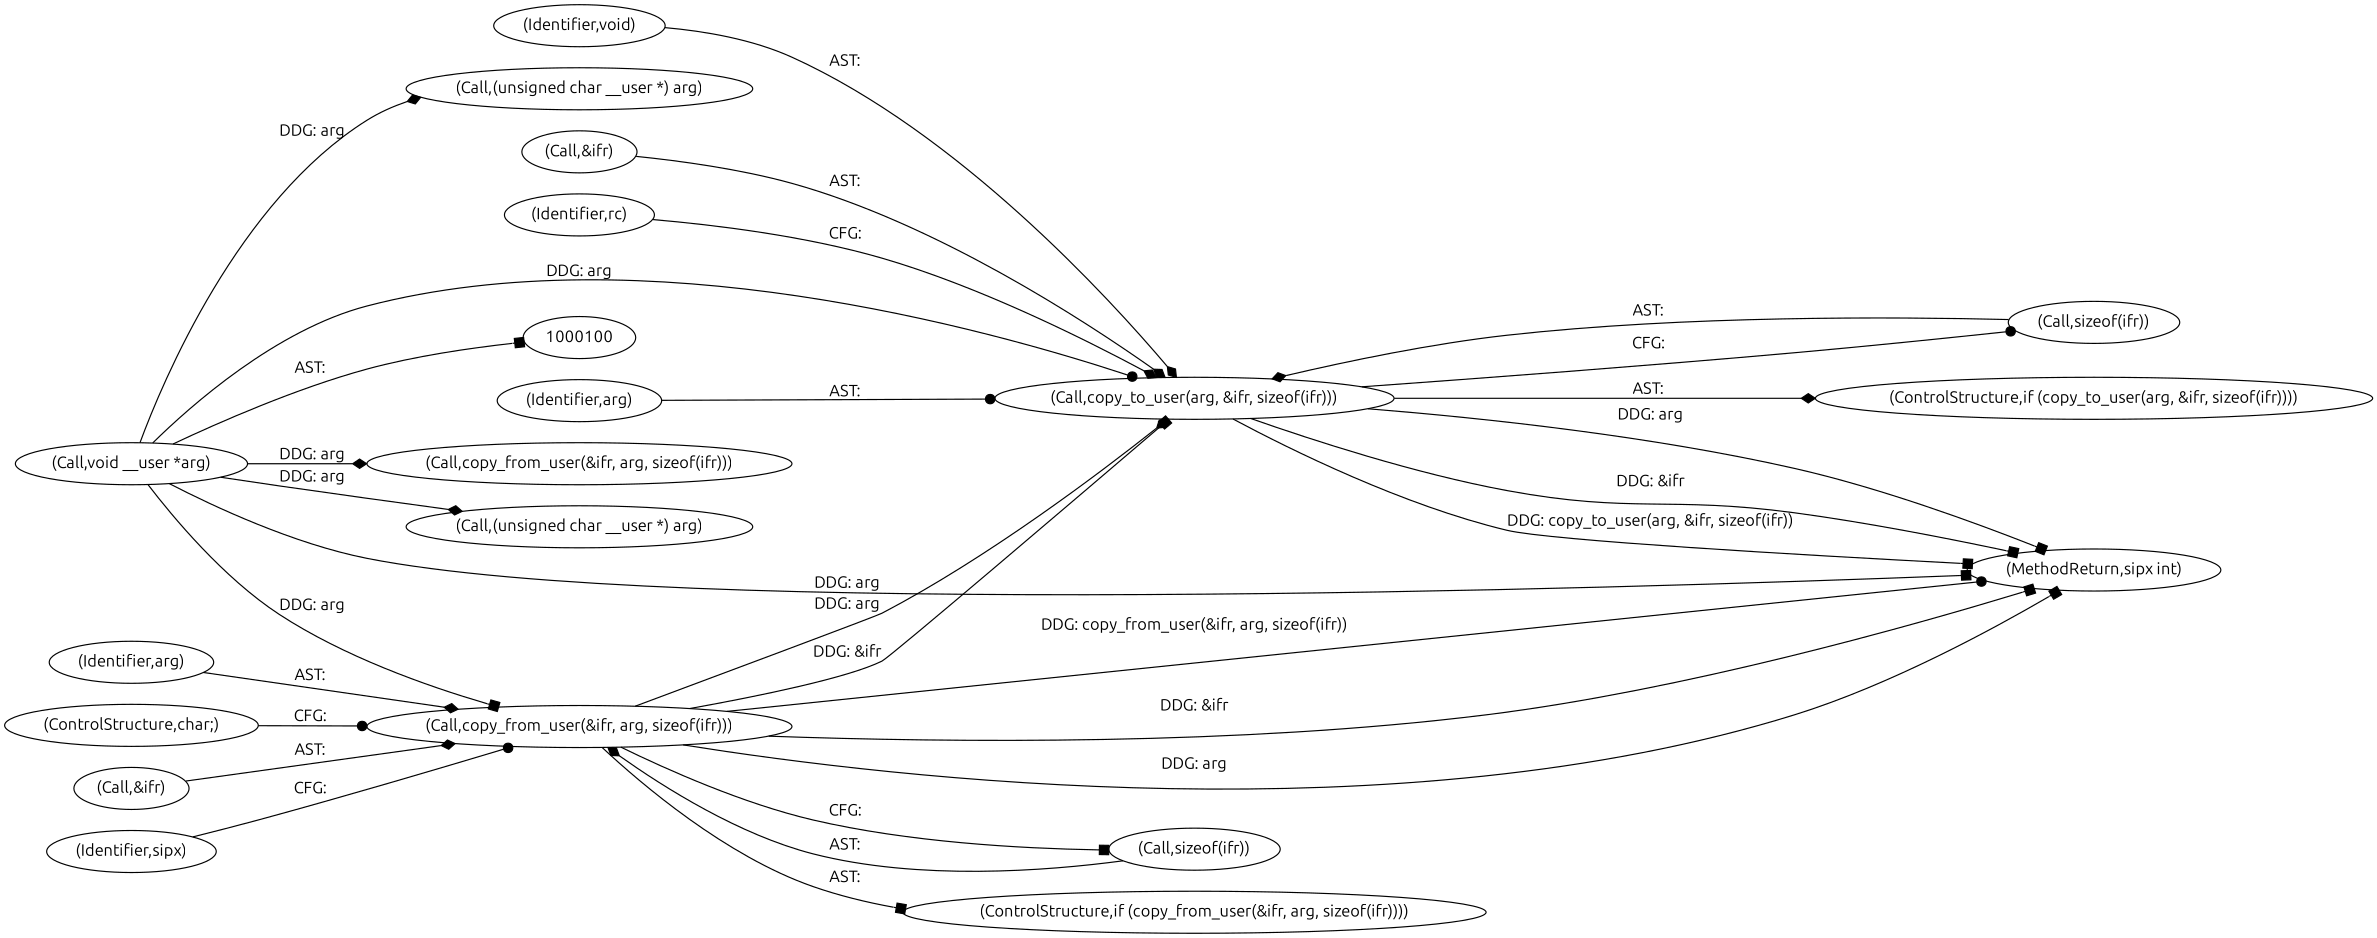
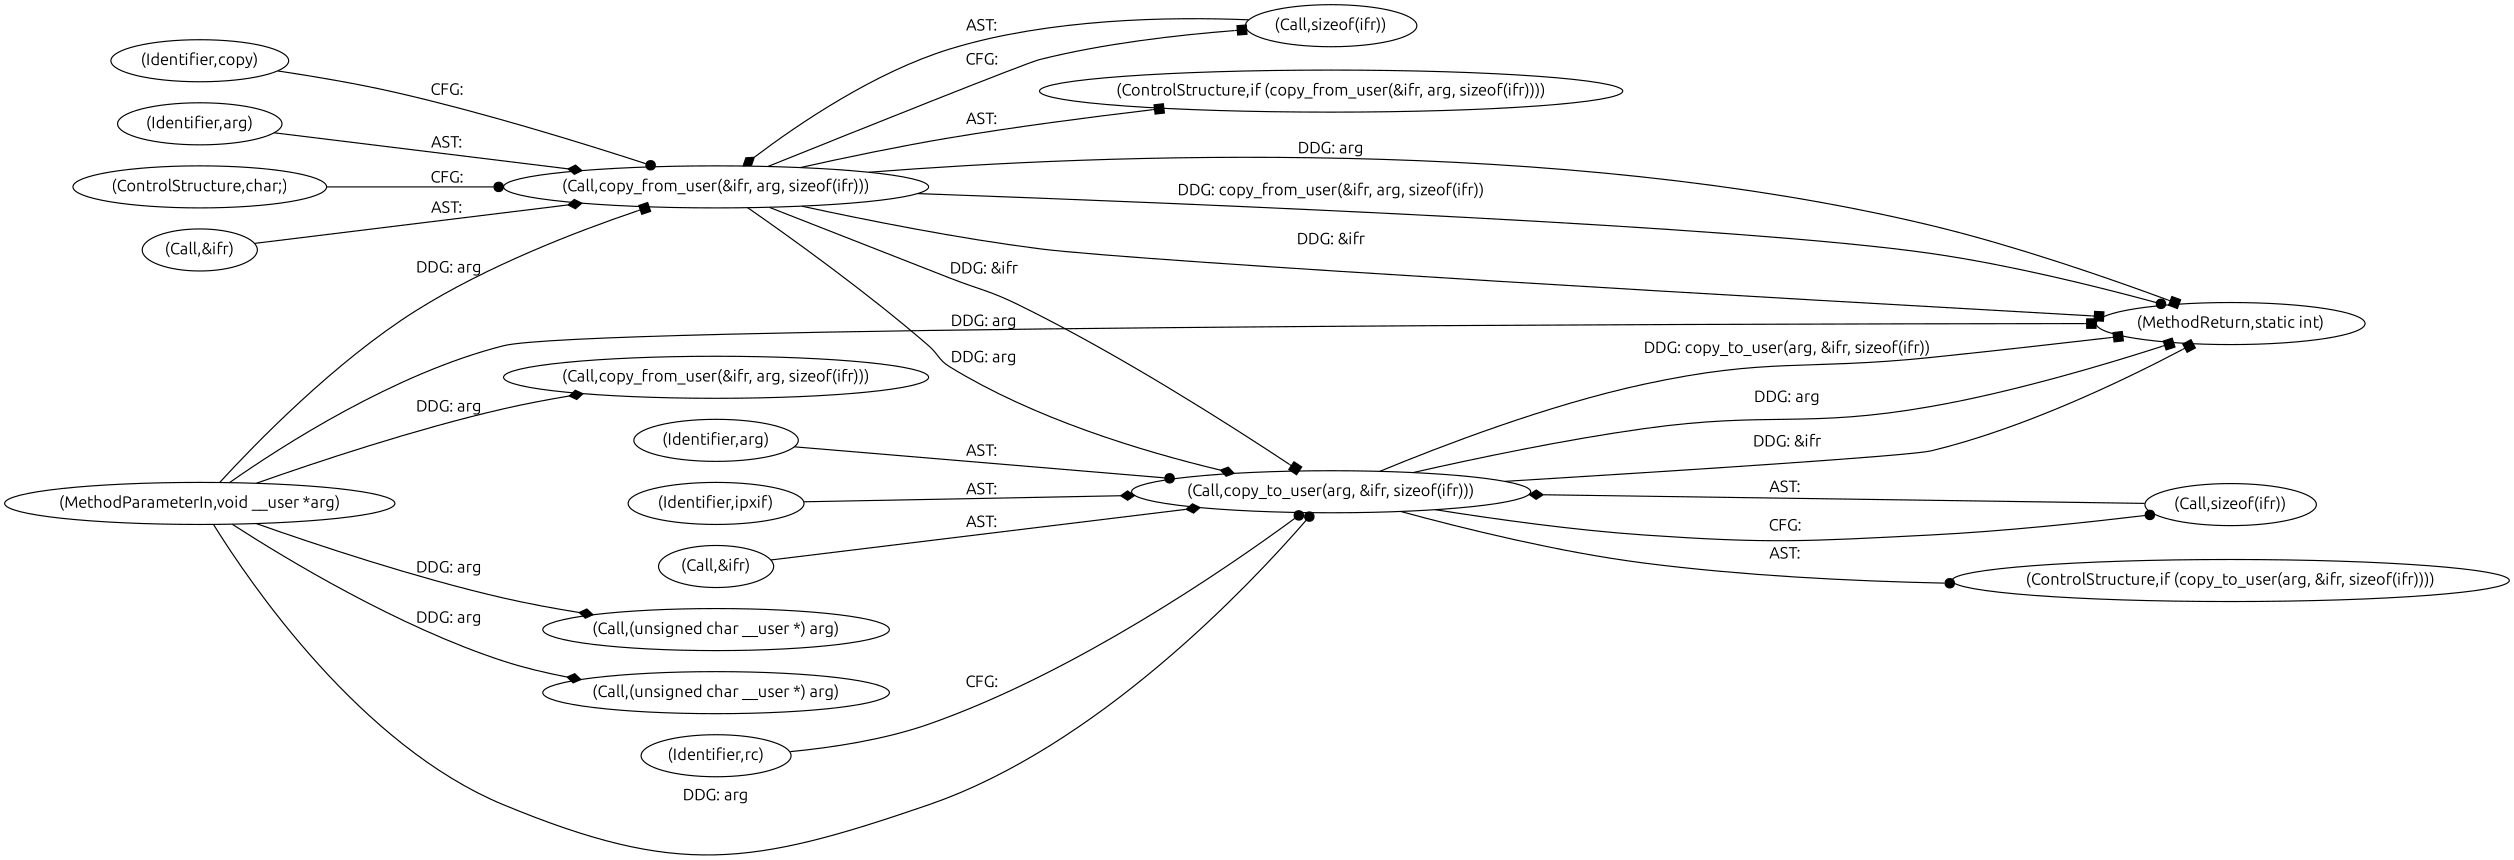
(579, 26) -> (716, 503)
(907, 266) -> (1057, 668)
(579, 338) -> none
(1598, 398) -> (1670, 566)
(131, 464) -> (200, 503)
(2094, 570) -> (2231, 324)
(131, 852) -> (200, 61)
